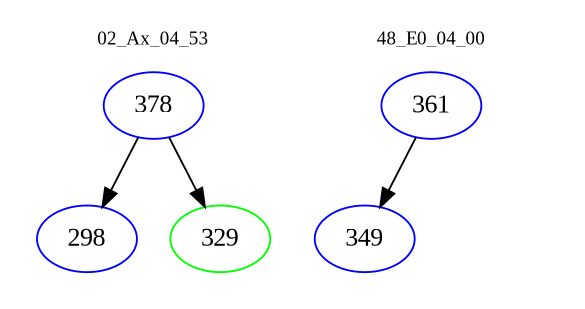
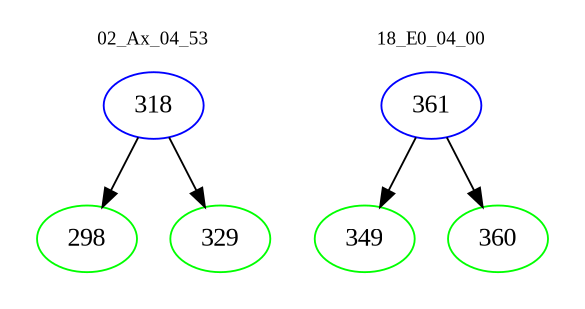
(431, 40) -> (431, 40)
(154, 106) -> (154, 106)
(87, 239) -> (87, 239)
(365, 239) -> (365, 239)
none -> (498, 239)
